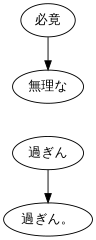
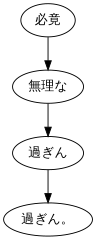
none -> (48, 115)
